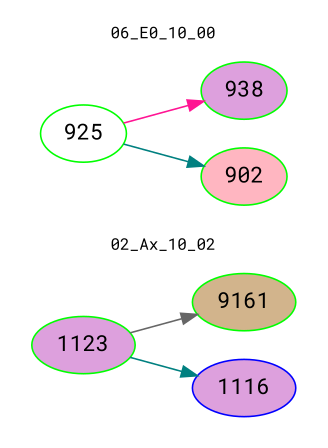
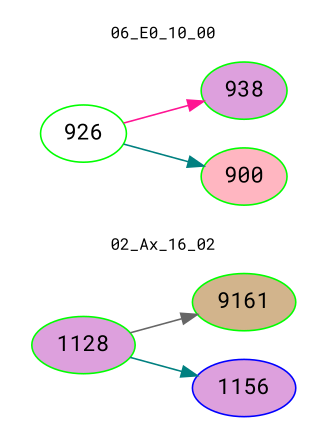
(83, 134) -> (83, 134)
(244, 177) -> (244, 177)
(164, 246) -> (164, 246)
(83, 345) -> (83, 345)
(244, 388) -> (244, 388)
